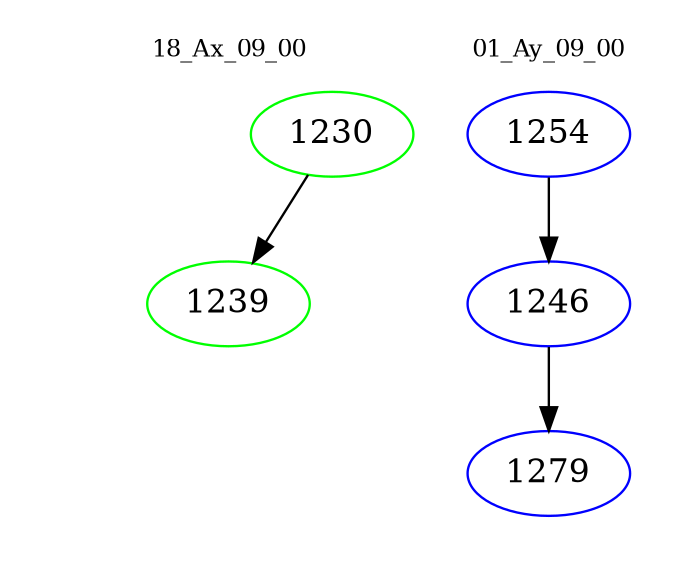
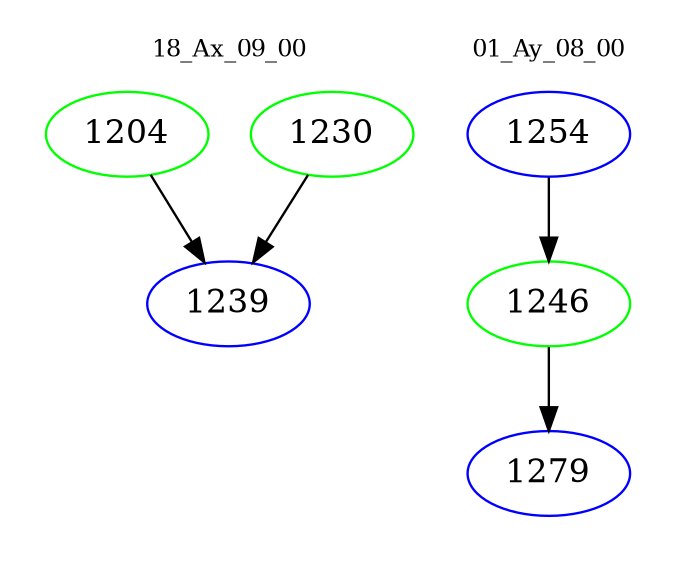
(549, 51) -> (549, 51)
none -> (127, 134)
(228, 304) -> (228, 304)
(549, 304) -> (549, 304)
